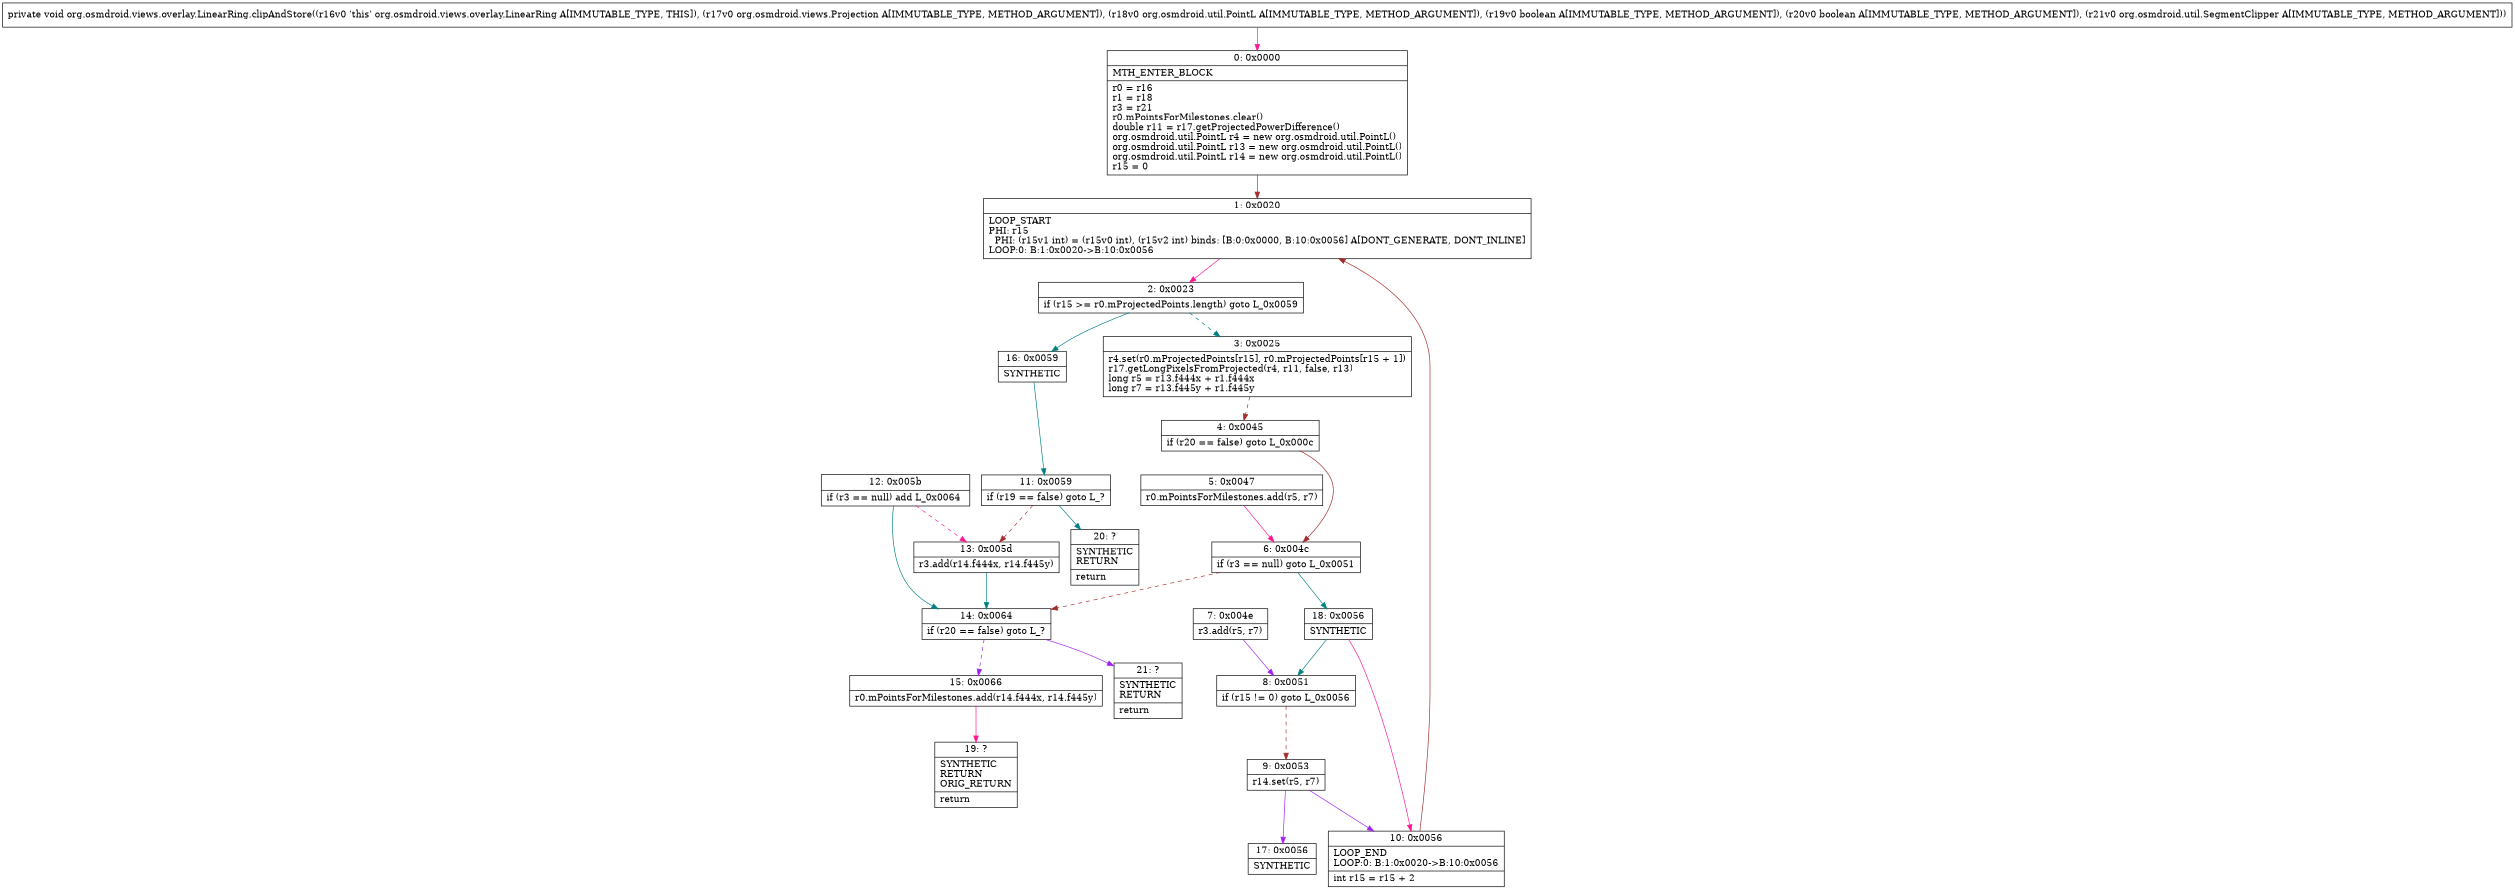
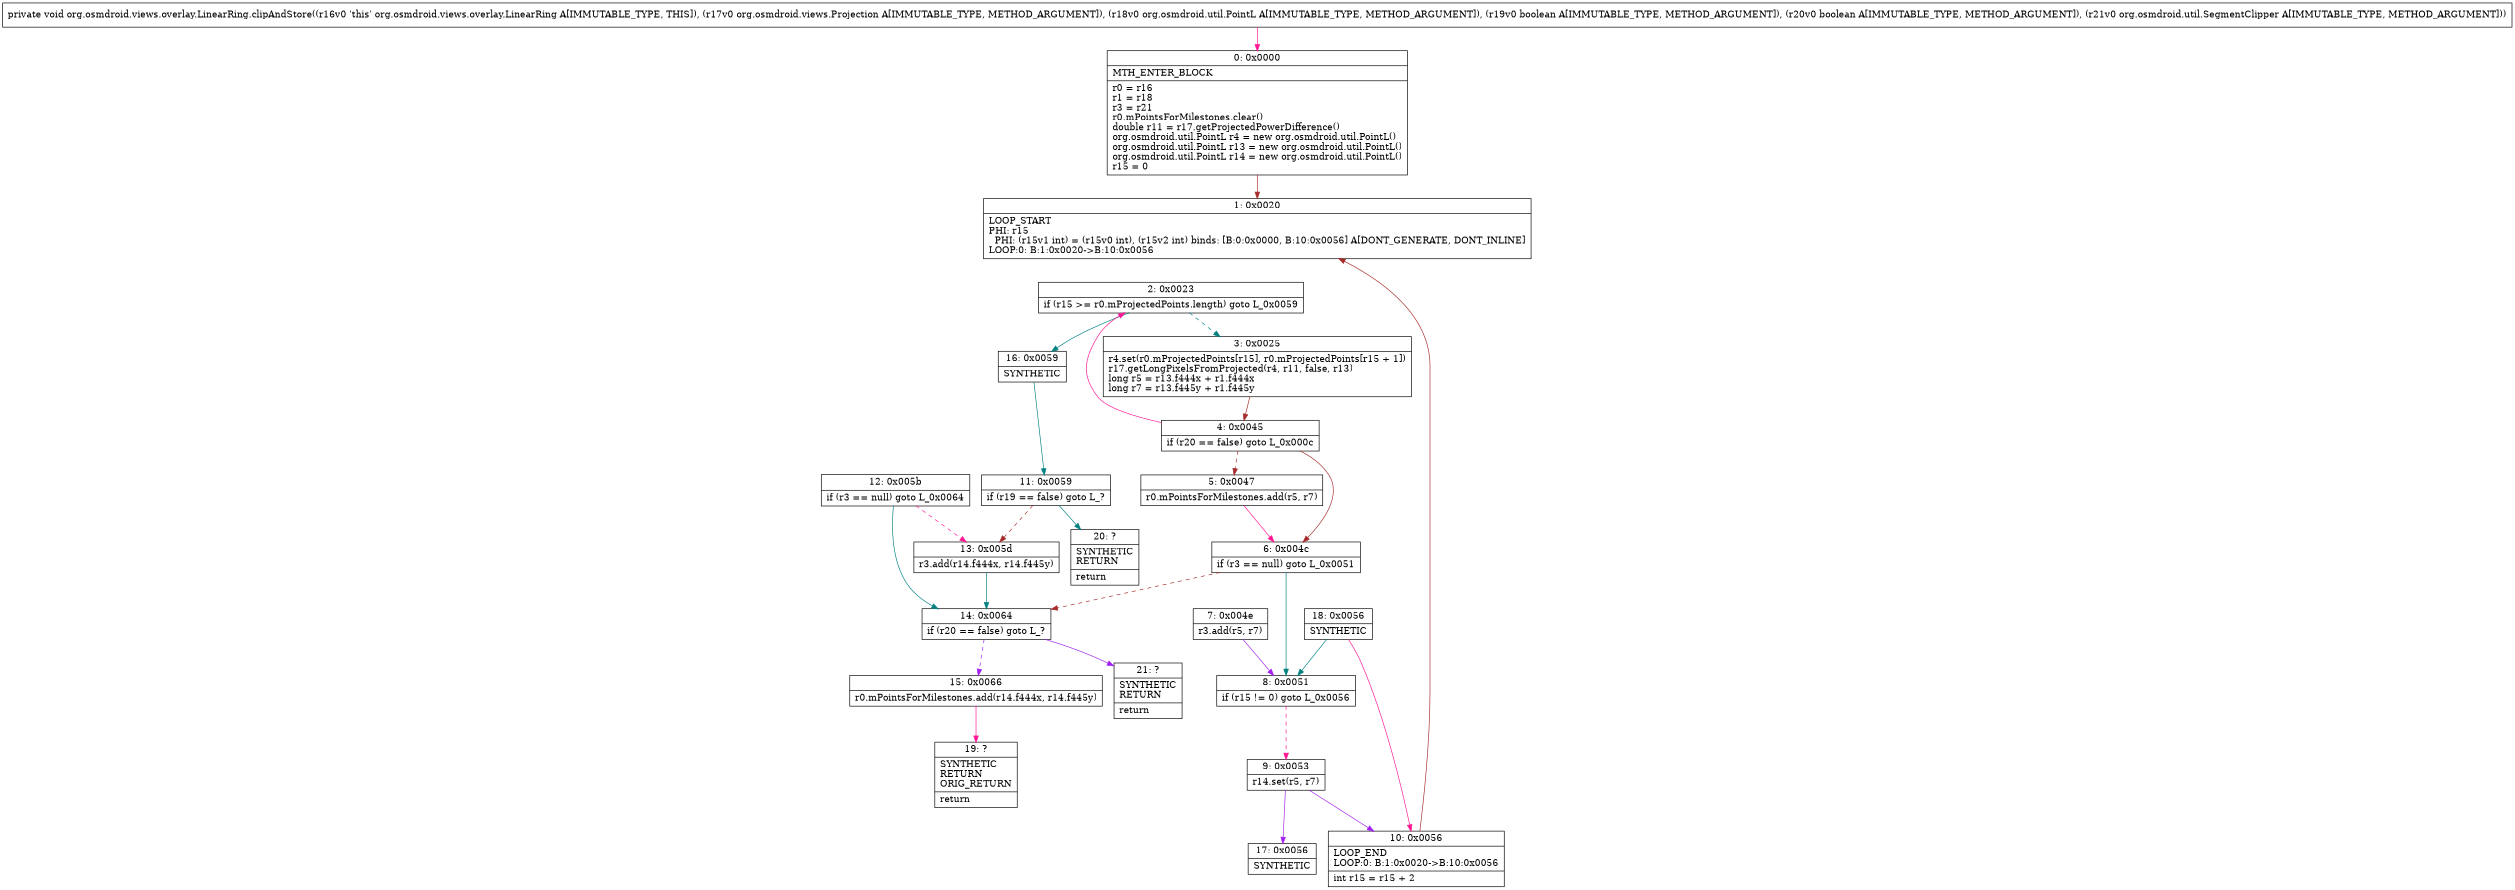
(1207, 268) -> (1091, 386)
(1248, 405) -> (1248, 405)
none -> (1237, 460)
(894, 498) -> (896, 498)
(1310, 588) -> (1286, 621)
(1286, 729) -> (1286, 729)
